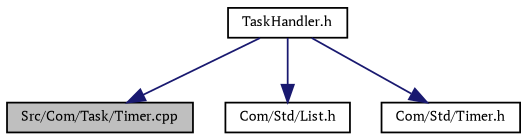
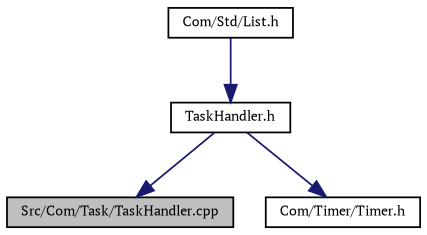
(288, 61) -> (231, 61)
(100, 118) -> (120, 212)
(451, 118) -> (343, 212)
